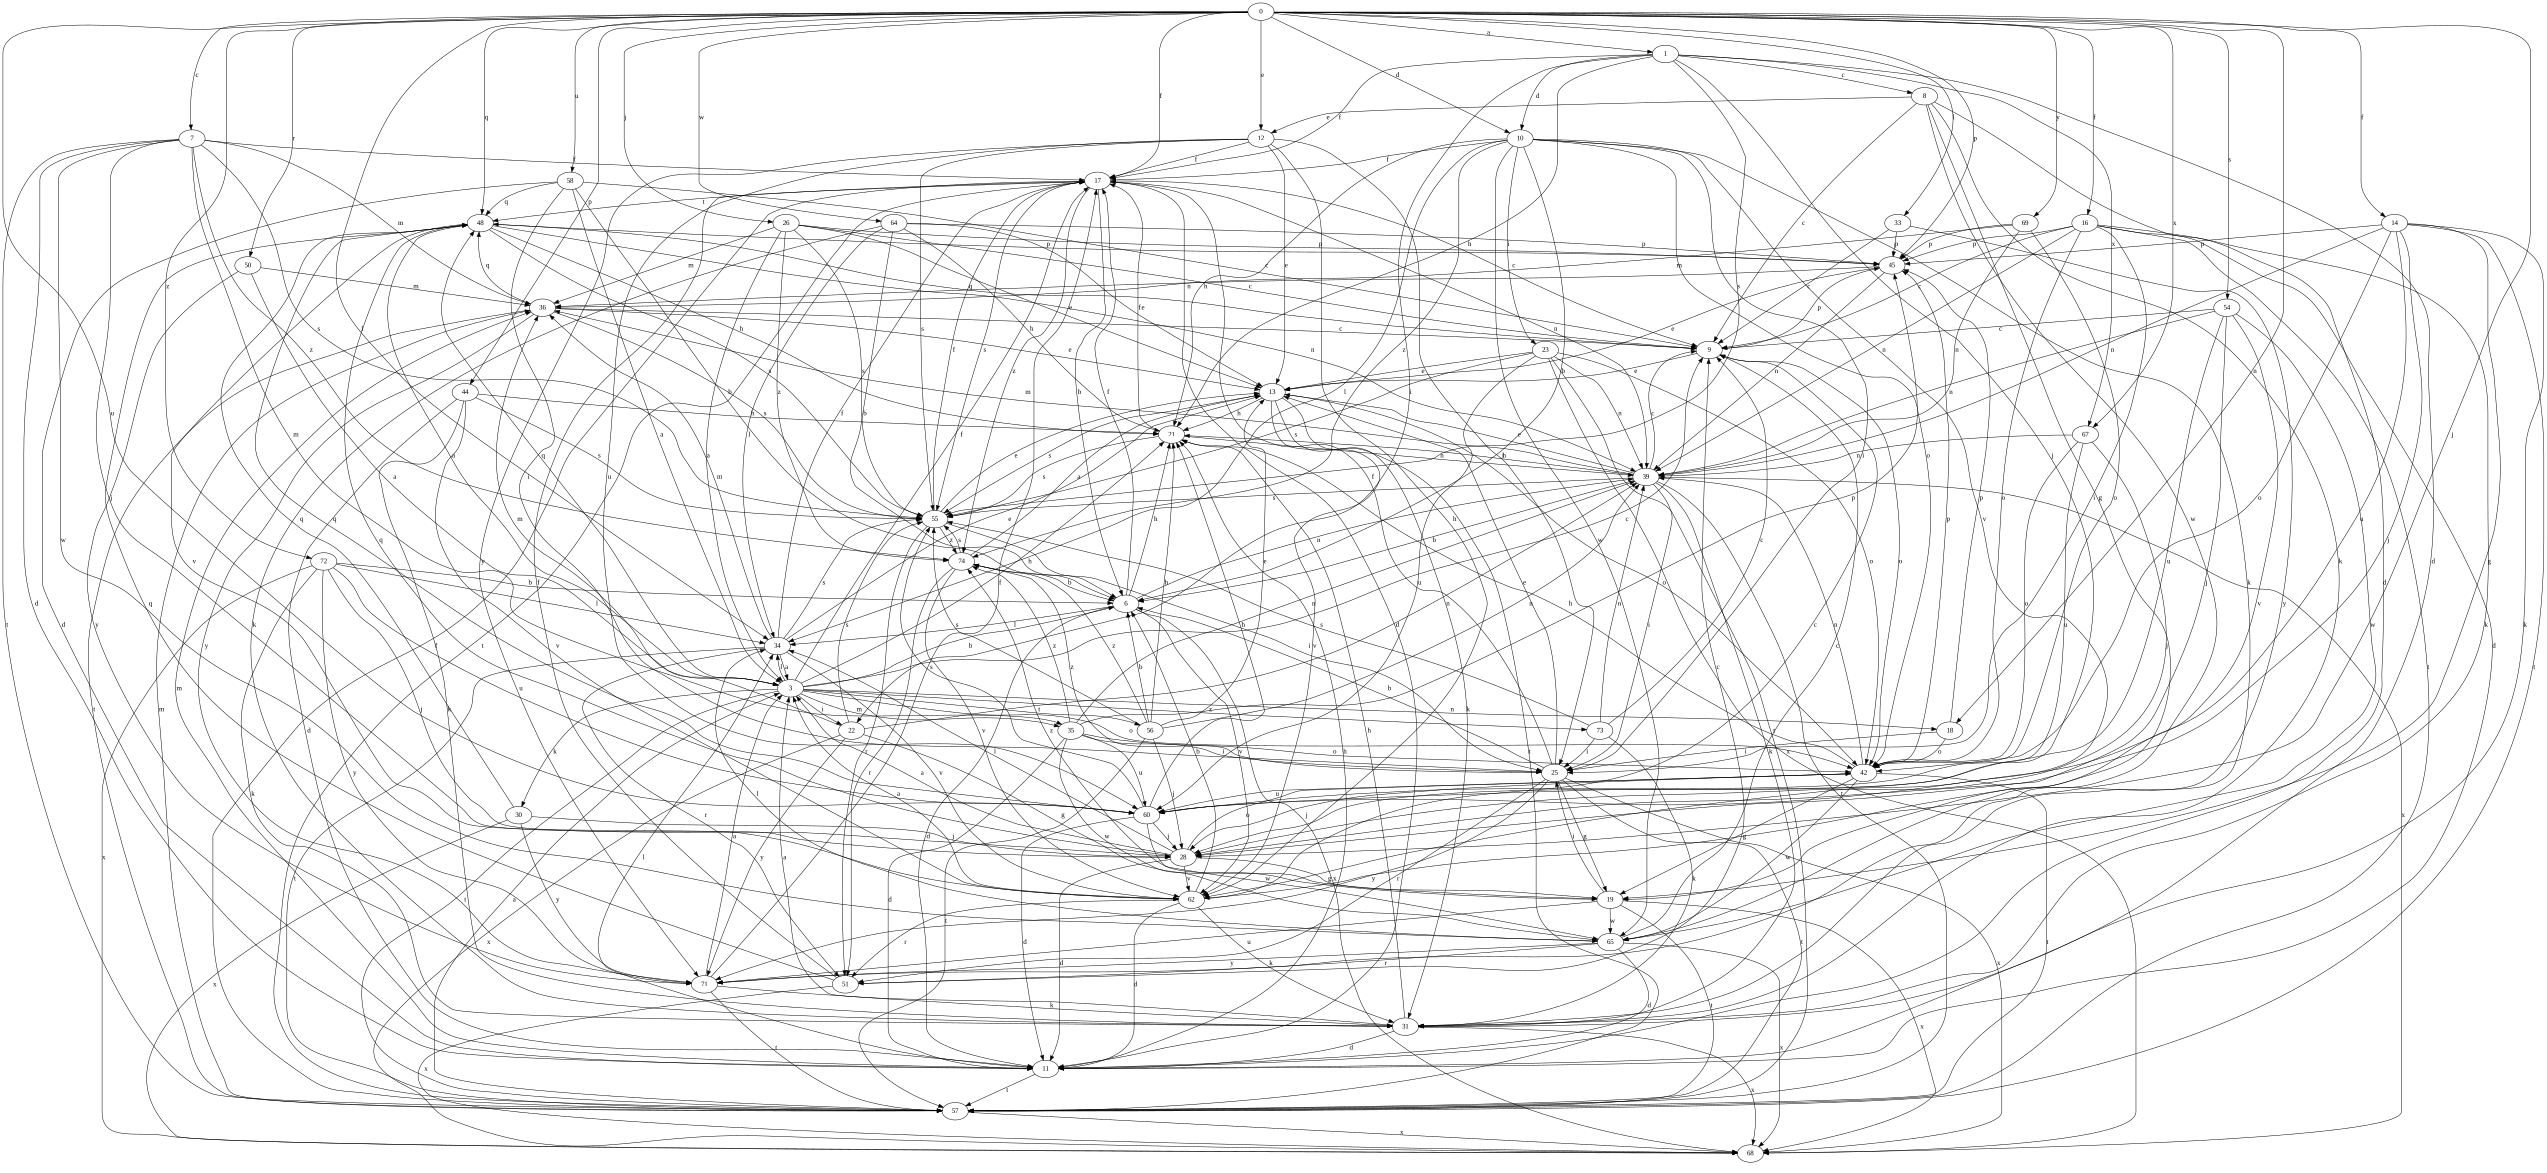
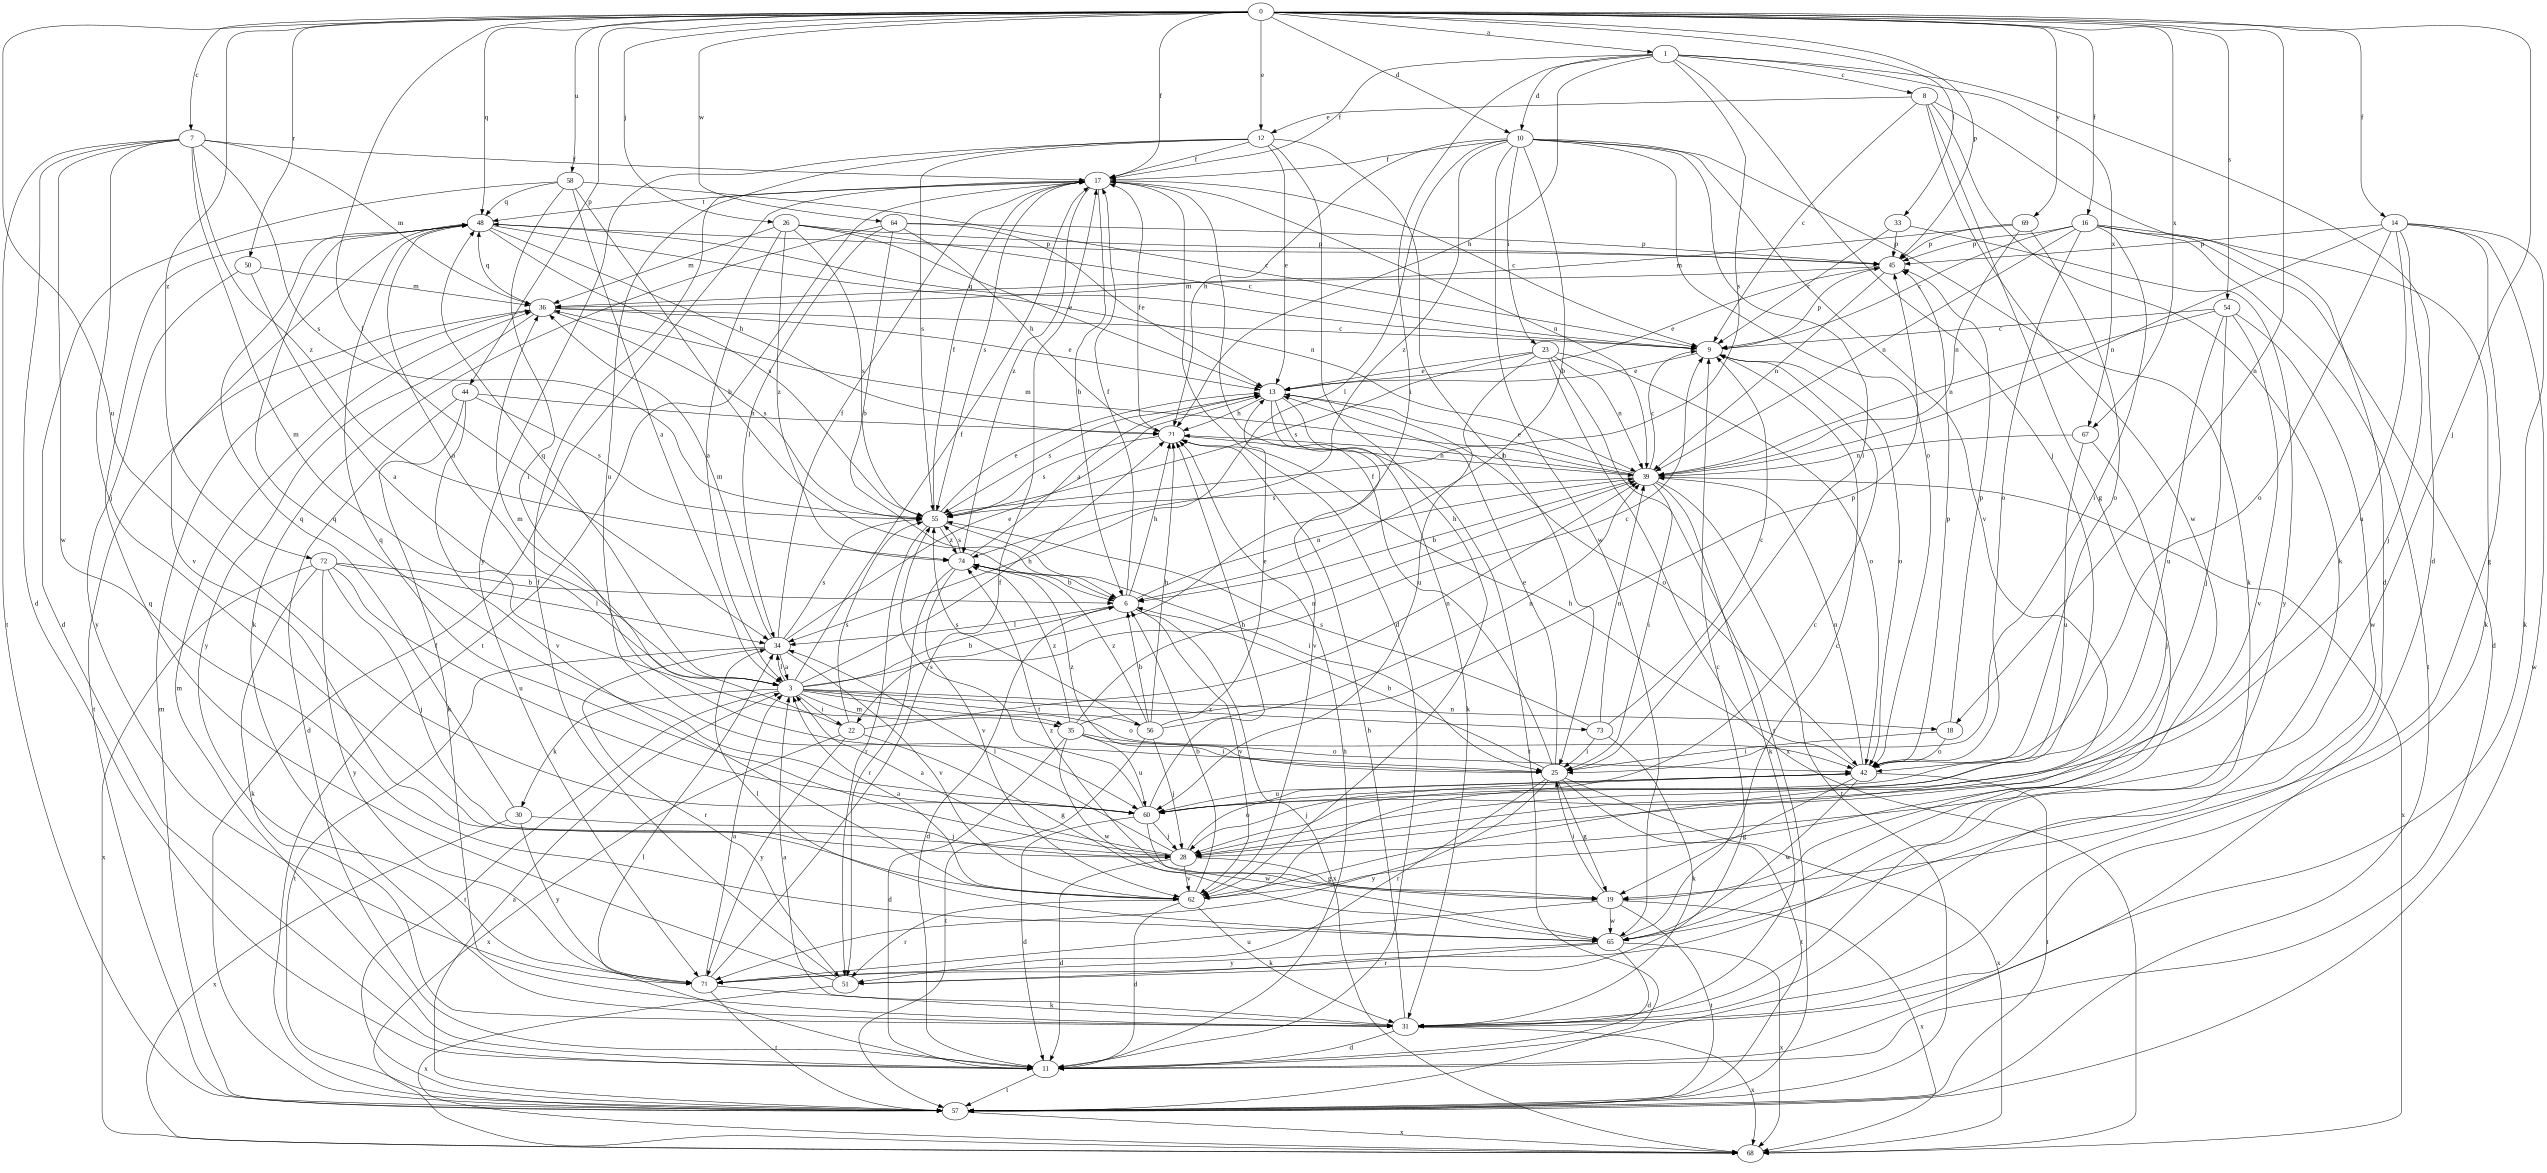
(1189, 287) -> (1189, 287)
(2025, 655) -> none
(2534, 667) -> (2534, 667)
